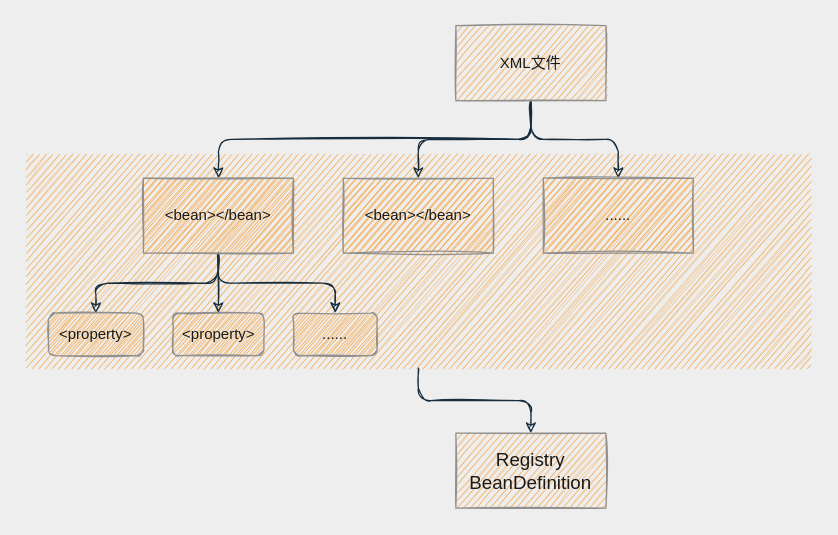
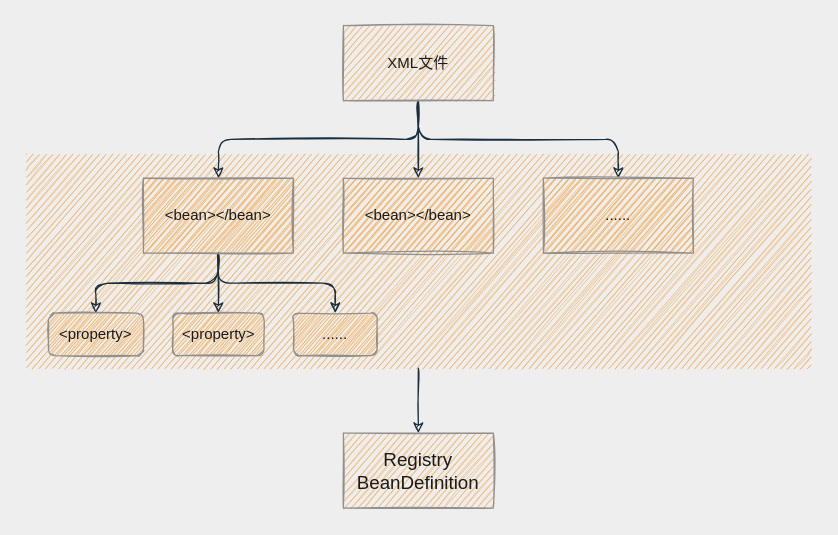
(531, 63) -> (418, 63)
(531, 471) -> (418, 471)
